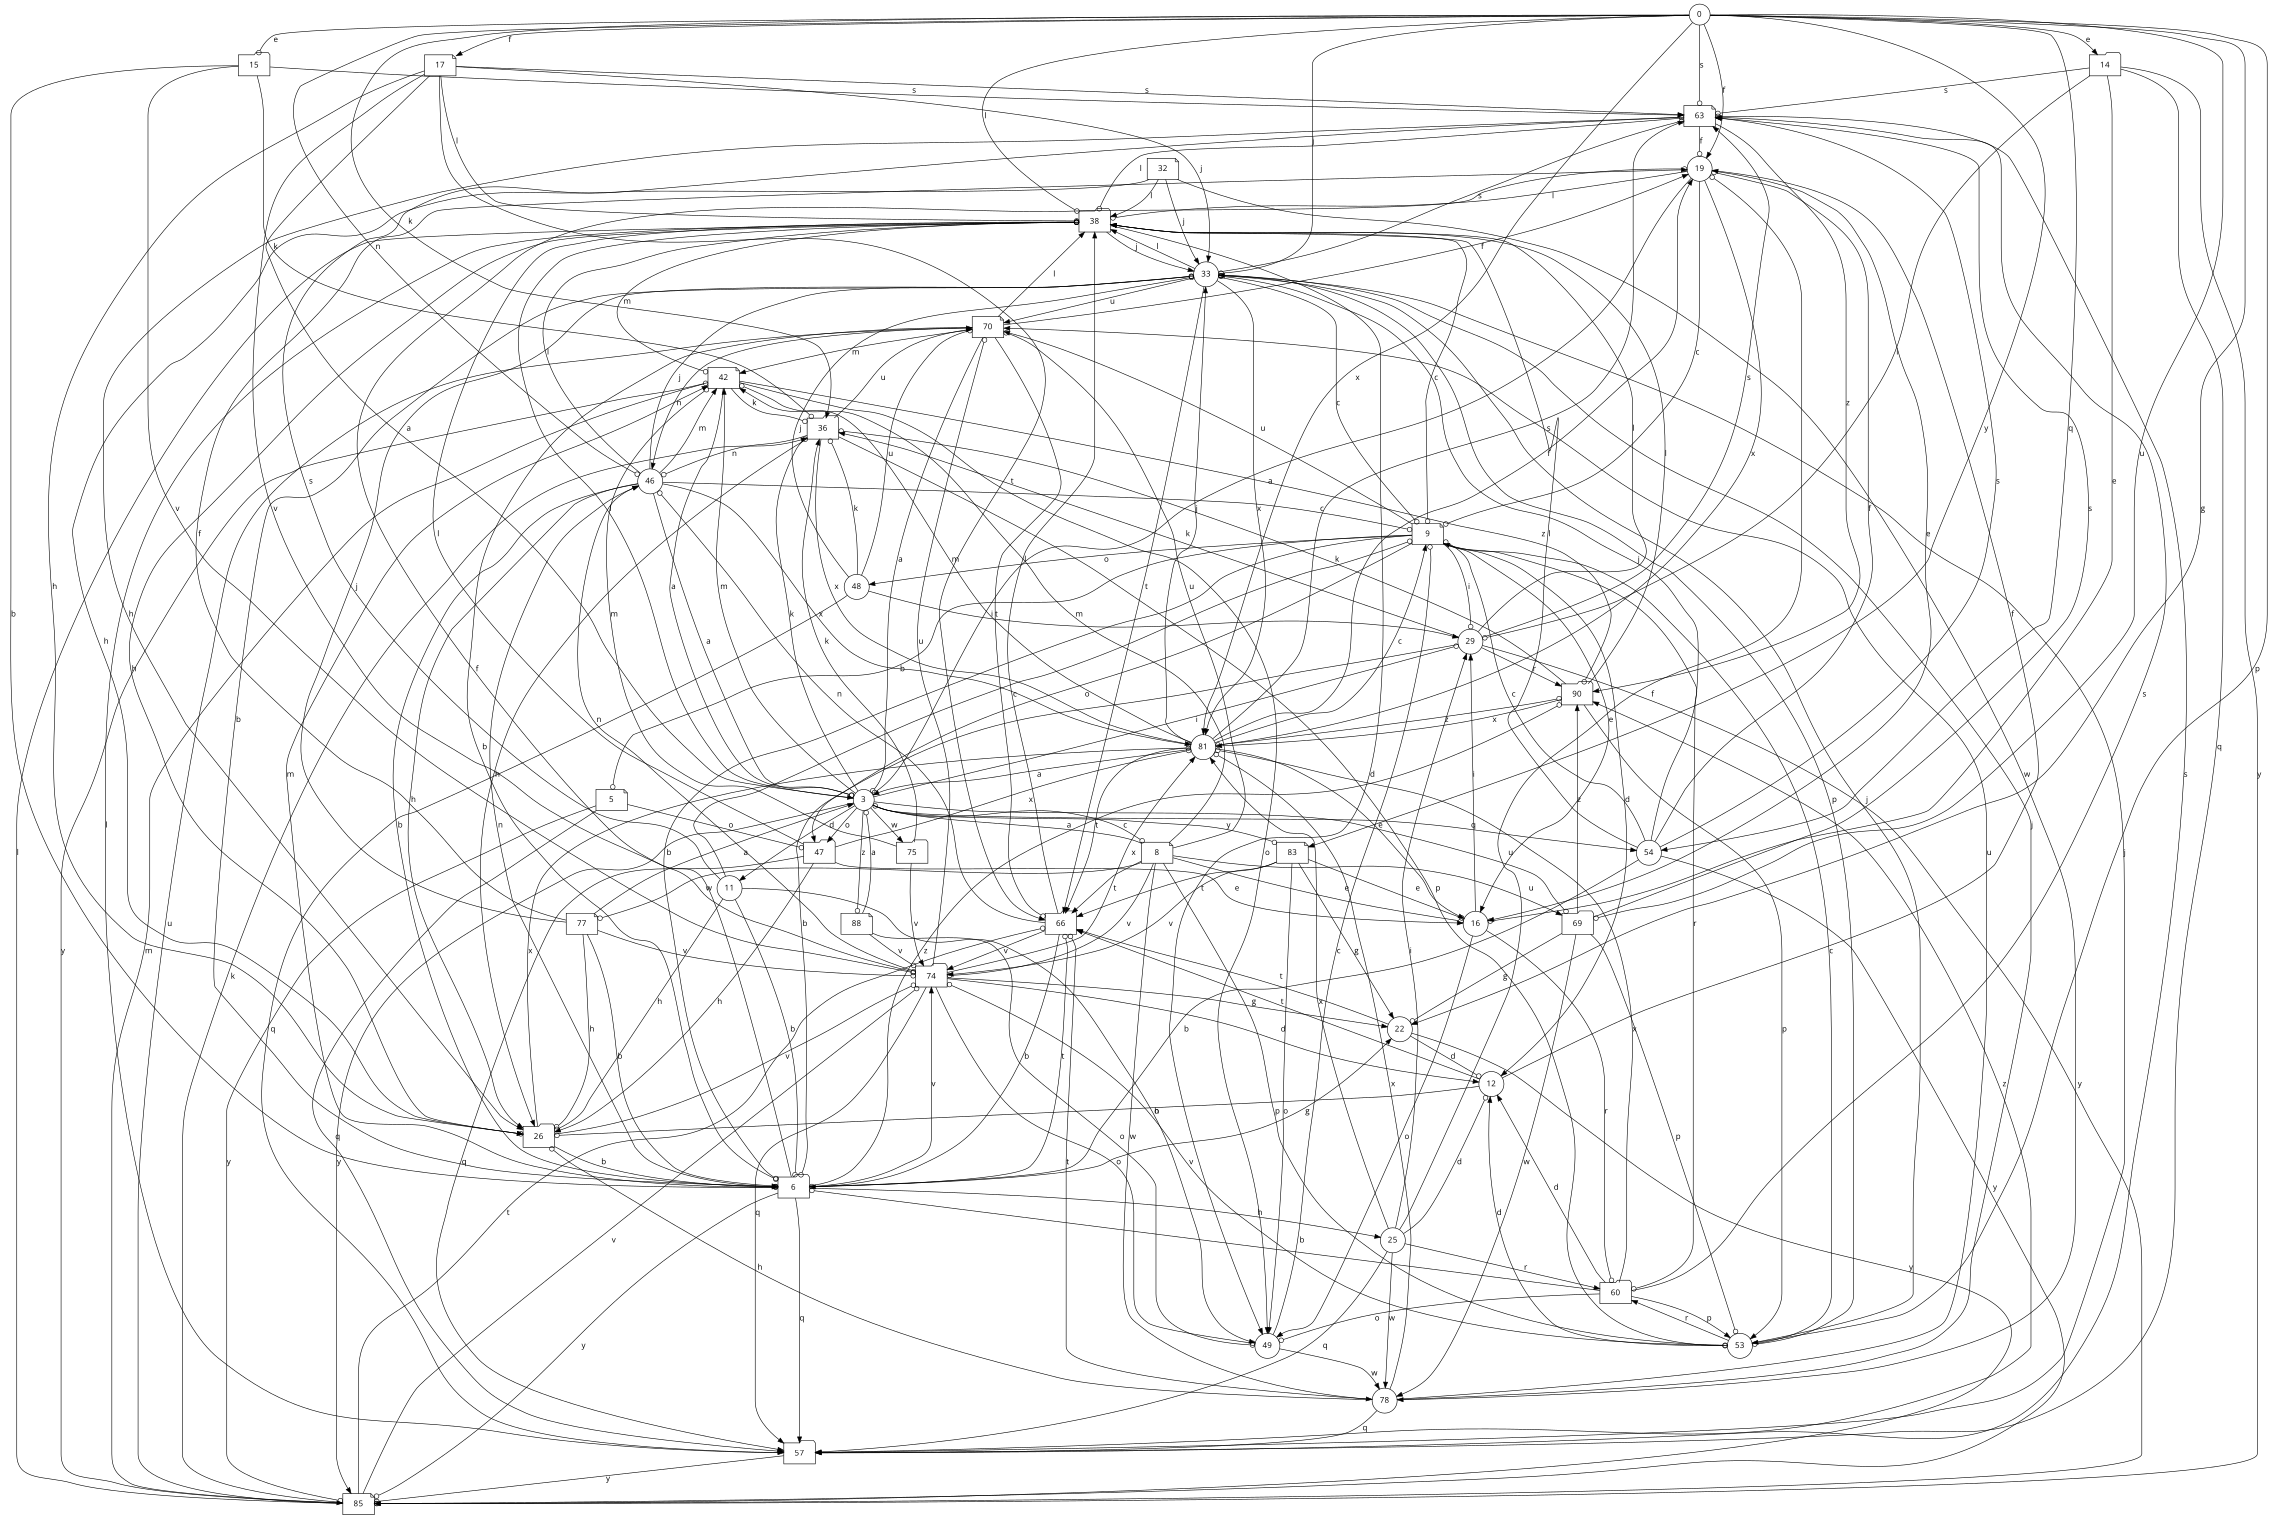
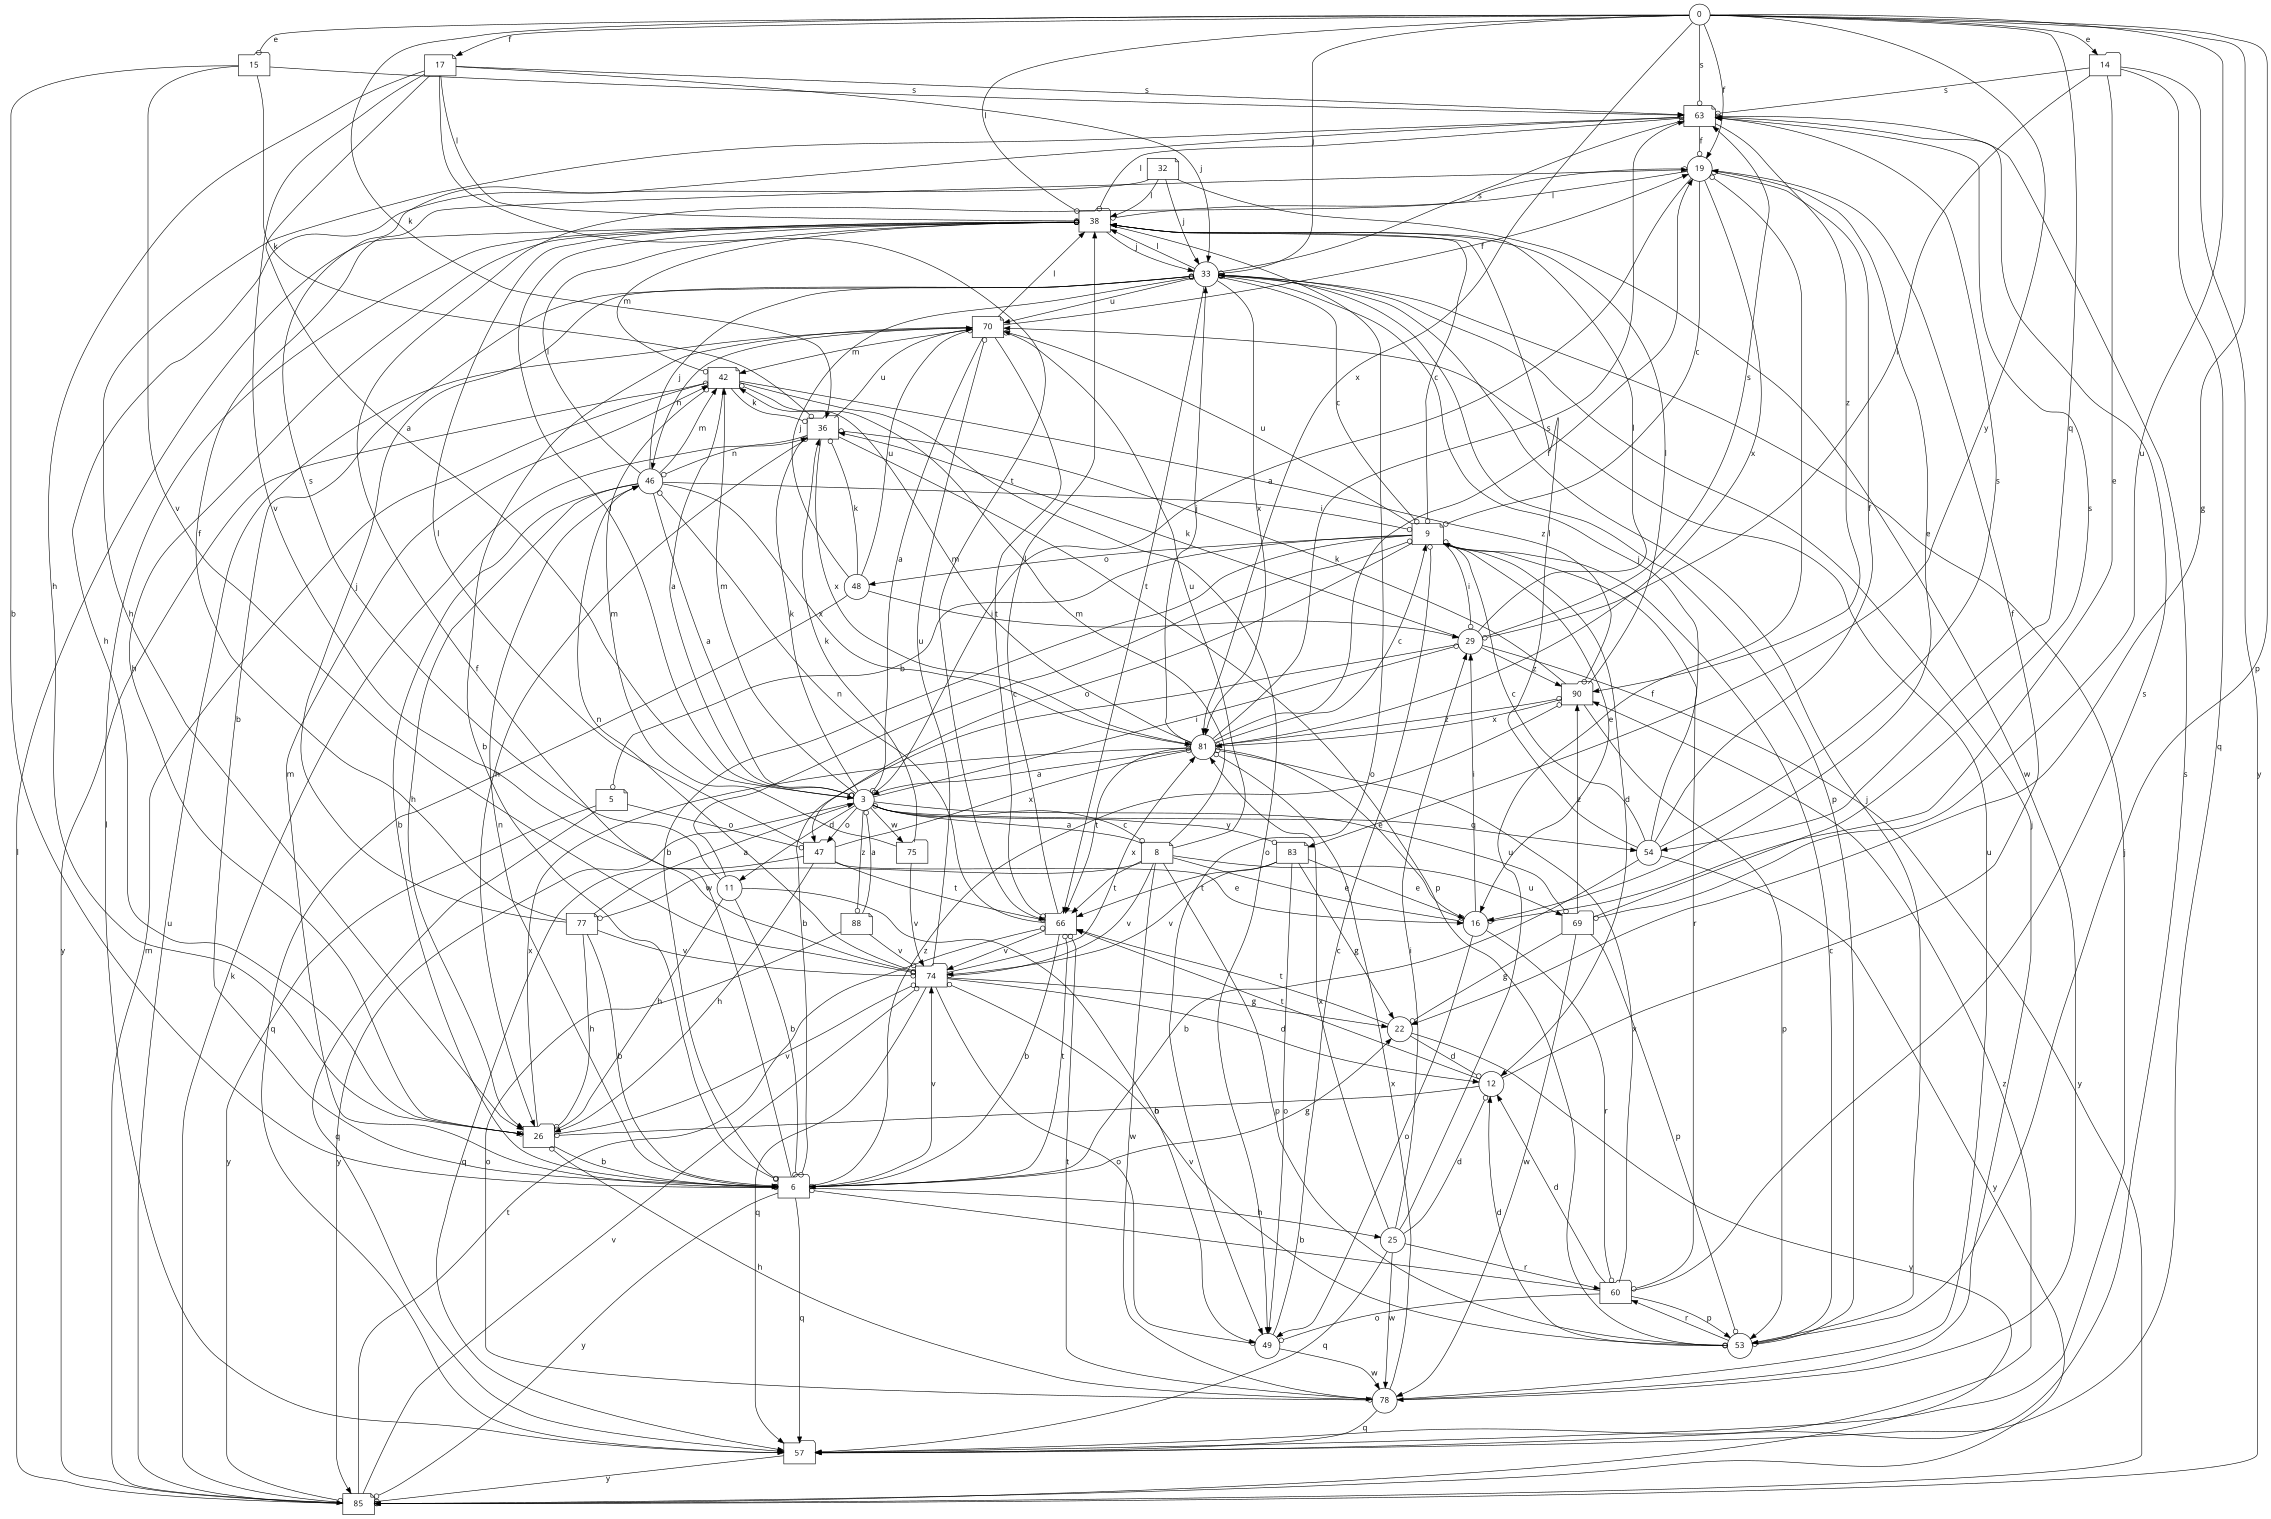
(482, 31) -> none
(1322, 509) -> (1322, 509)
(1535, 669) -> (1535, 669)
(1373, 775) -> (1373, 775)
none -> (936, 895)
(1081, 1115) -> (605, 1374)
